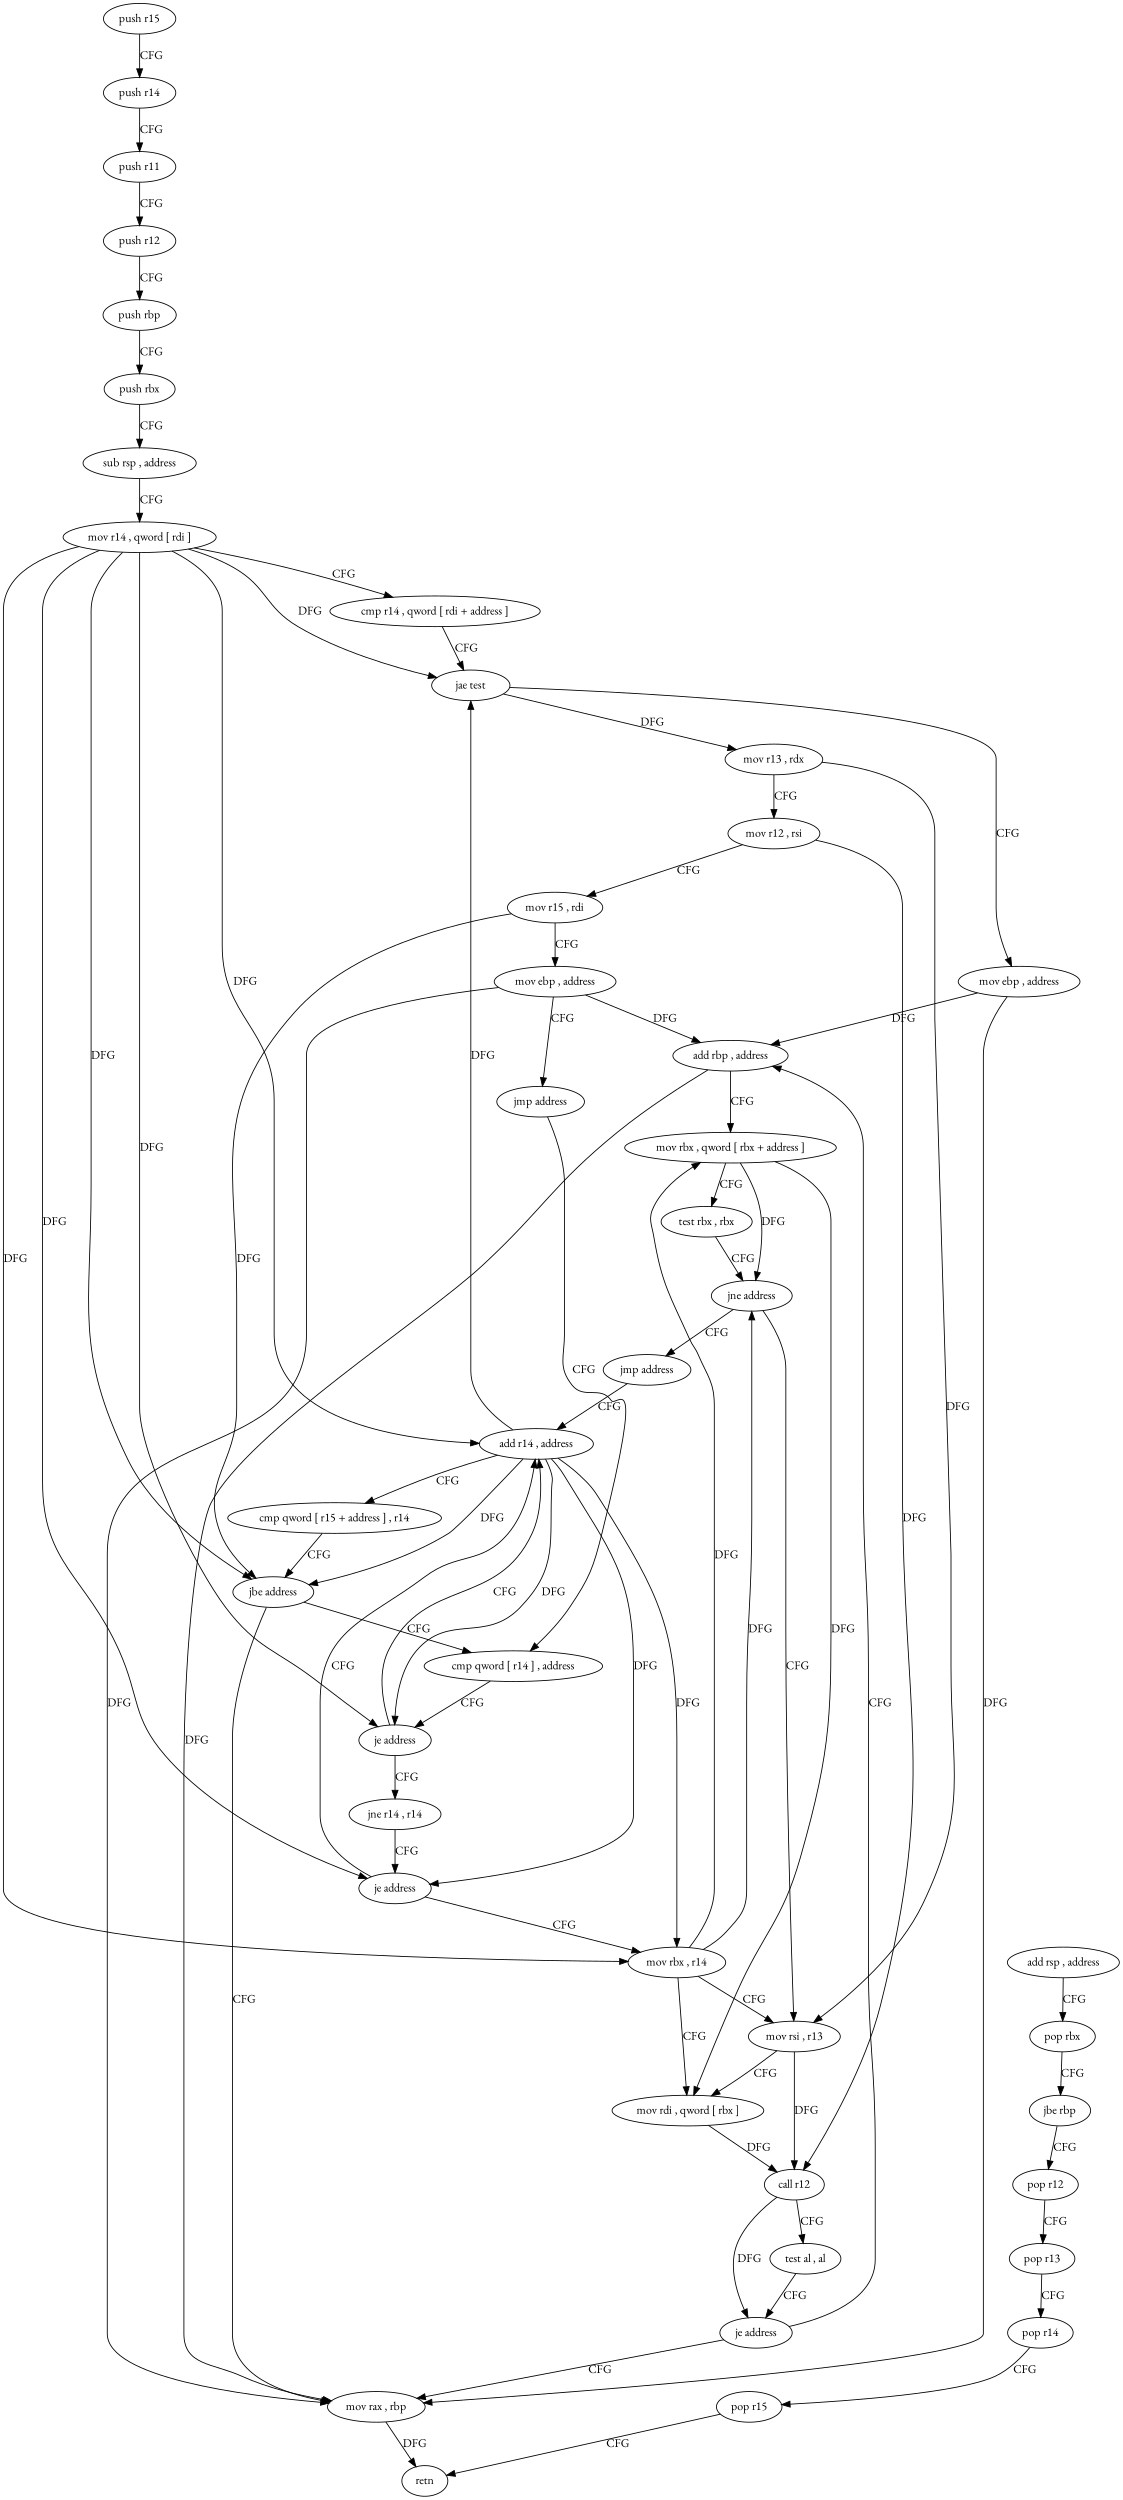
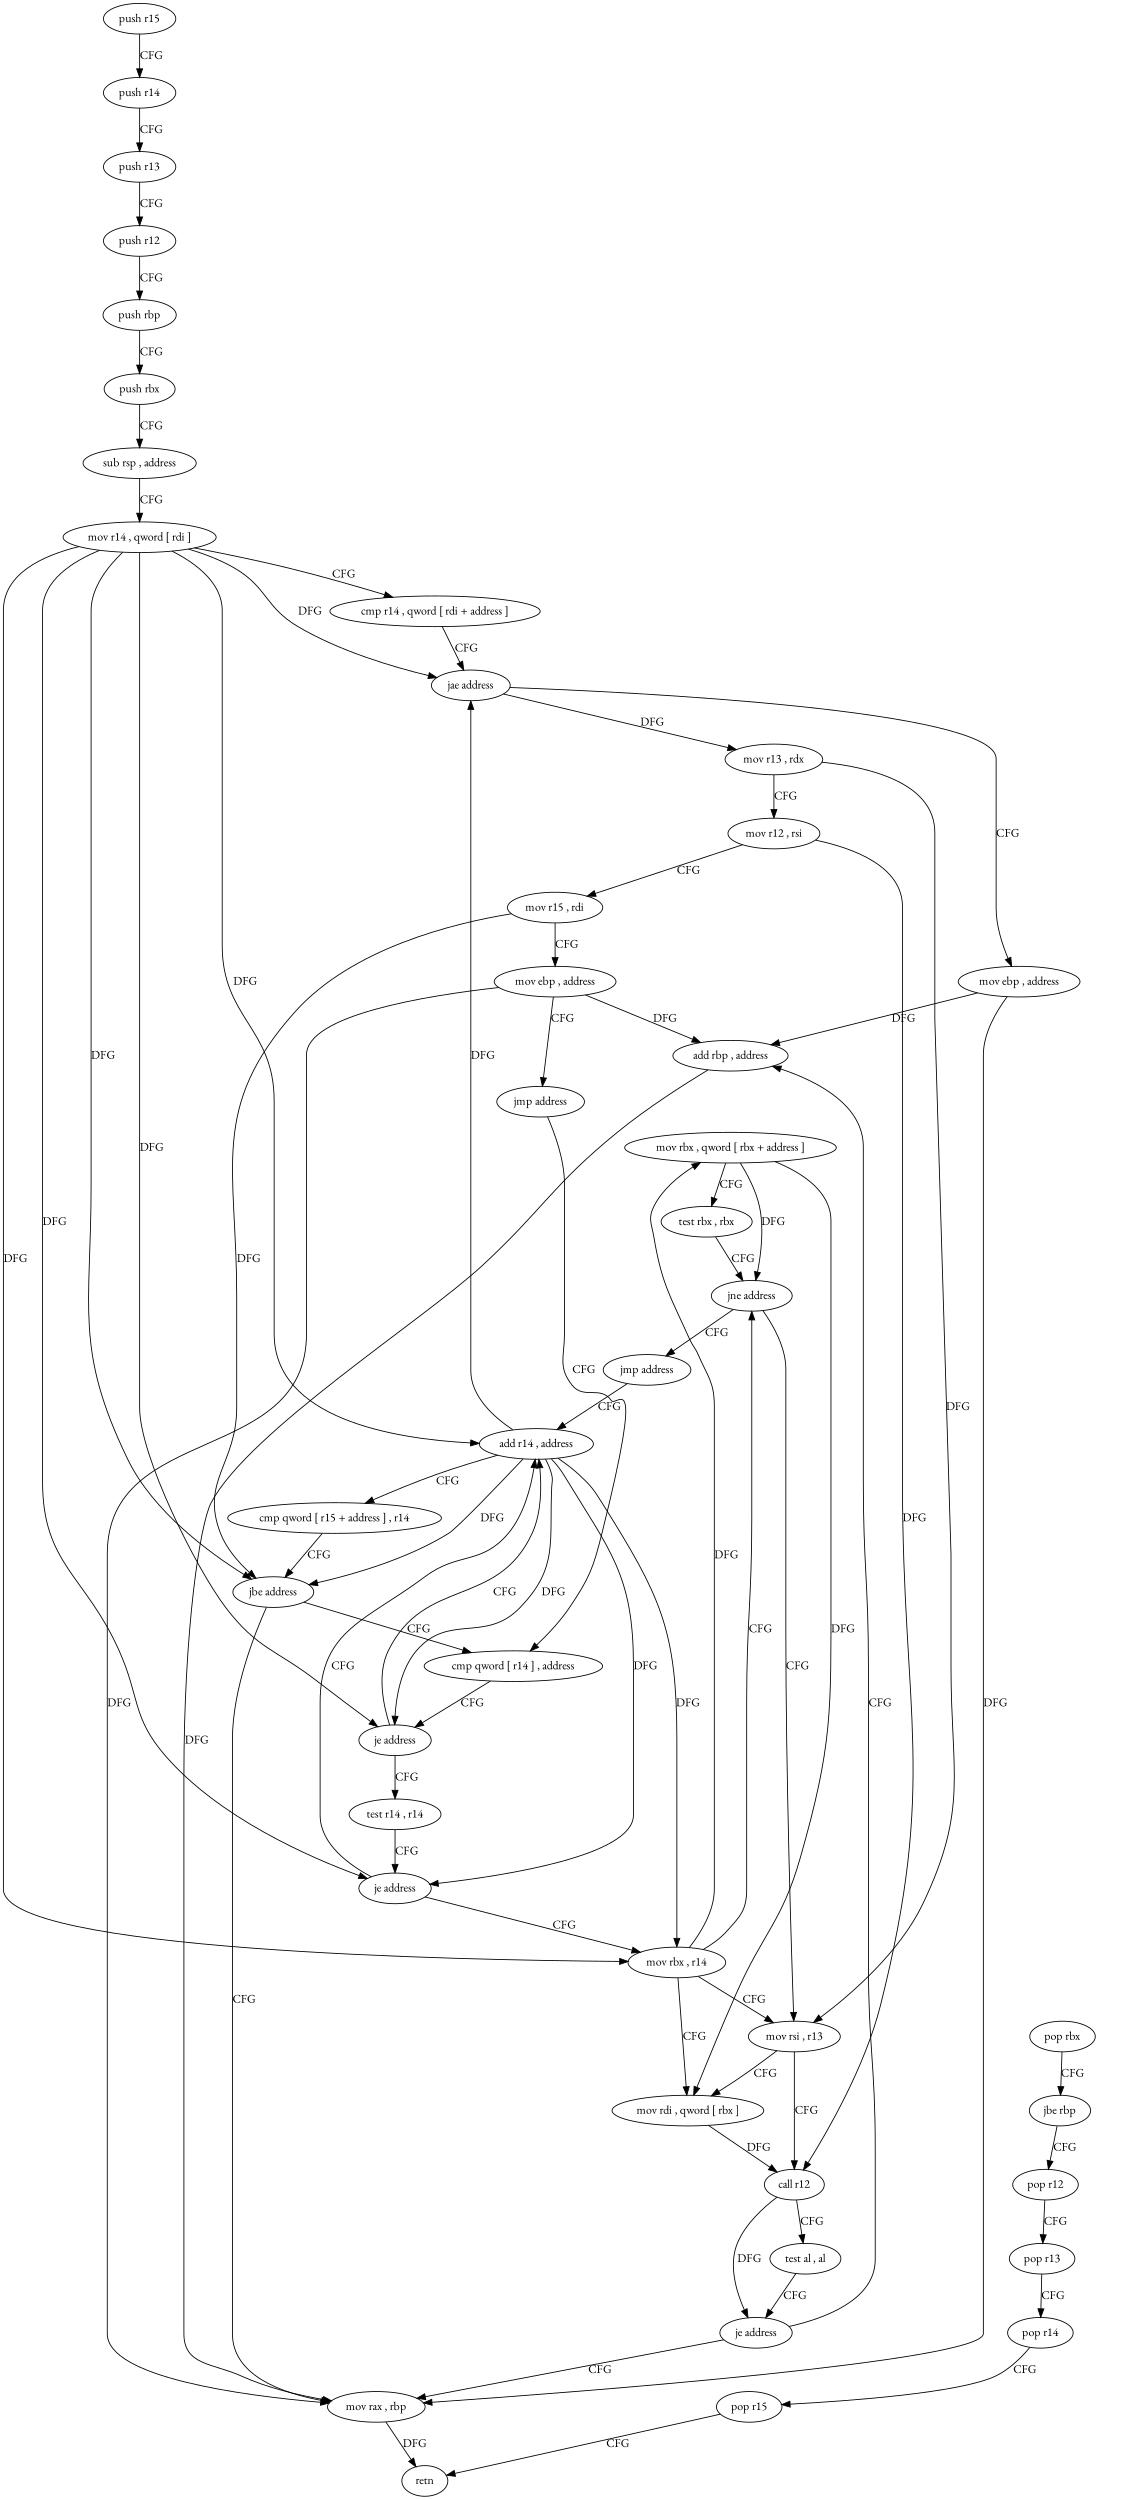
(140, 167) -> (140, 167)
(471, 685) -> (471, 685)
(730, 1097) -> none
(761, 1629) -> (761, 1629)
(395, 1814) -> (395, 1814)
(1063, 1962) -> none
(807, 2111) -> (807, 2111)
